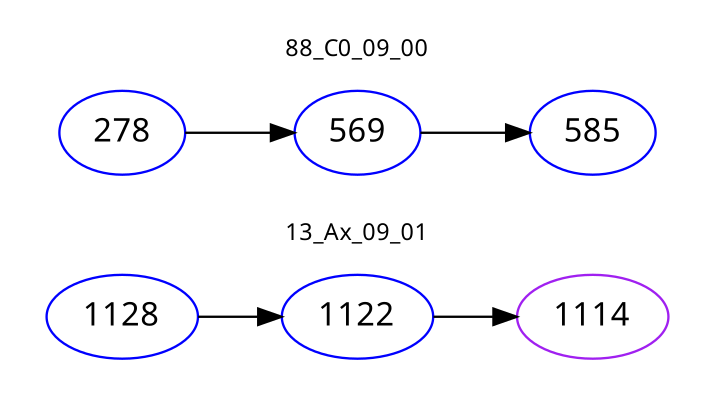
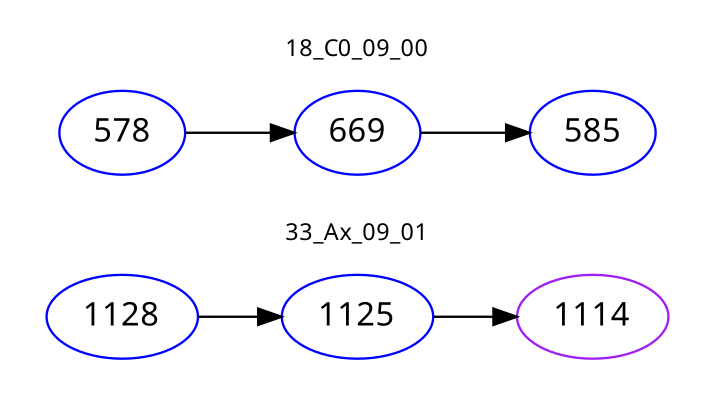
(358, 50) -> (358, 50)
(122, 133) -> (122, 133)
(358, 133) -> (358, 133)
(358, 234) -> (358, 234)
(358, 317) -> (358, 317)
